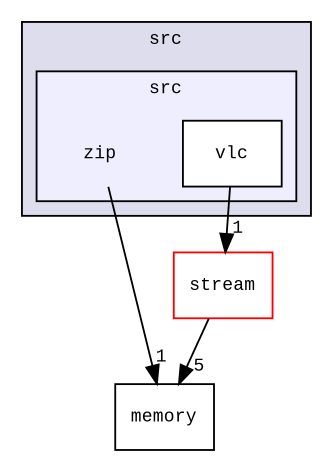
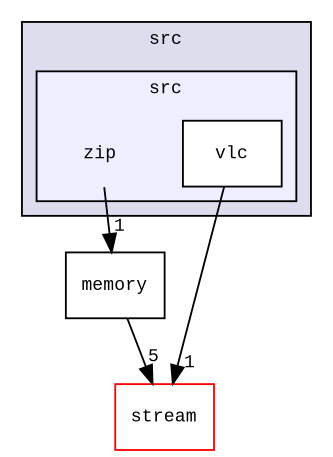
(198, 343) -> (137, 343)
